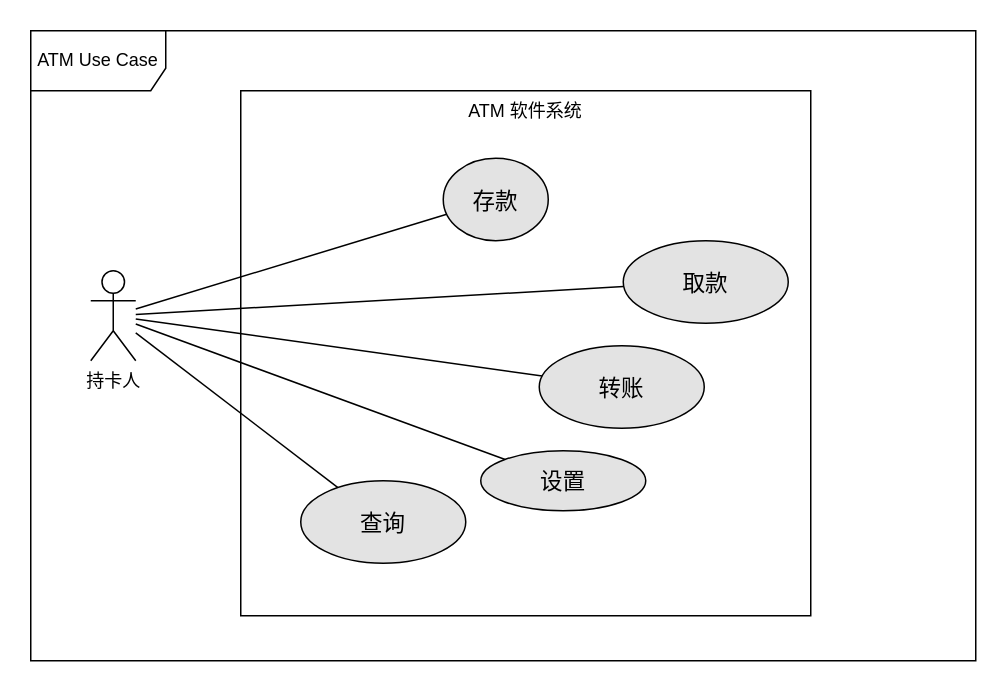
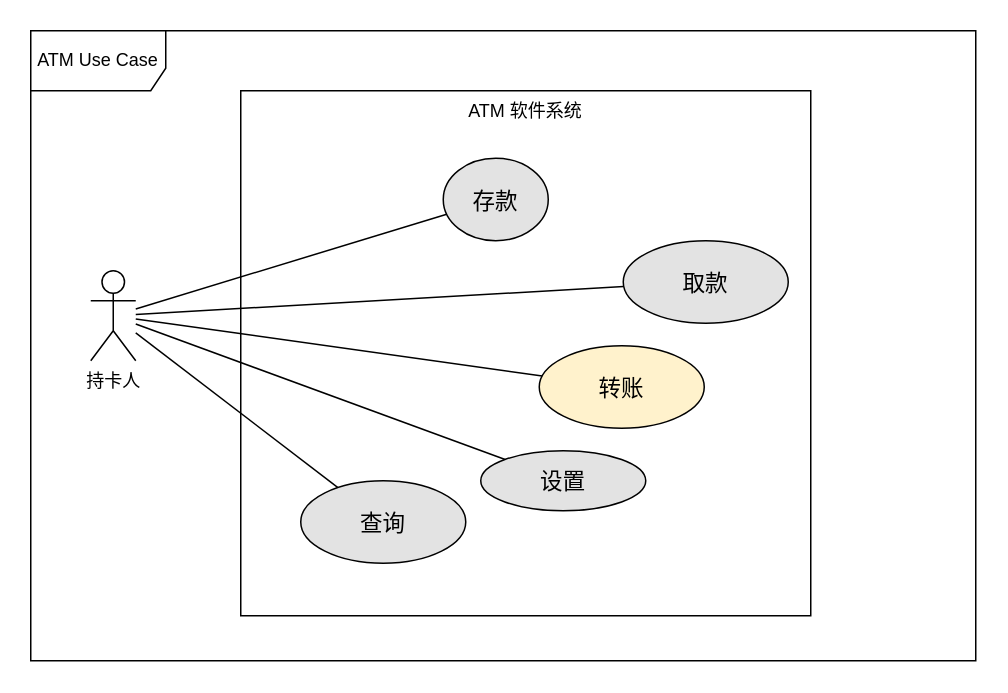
(622, 387) -> (622, 387)
